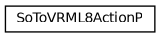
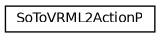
(80, 19) -> (80, 19)
